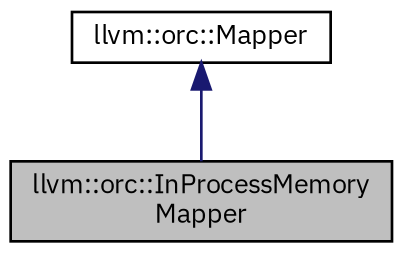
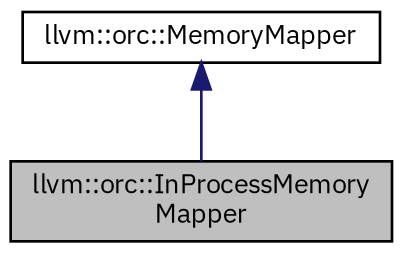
(201, 37) -> (201, 37)
